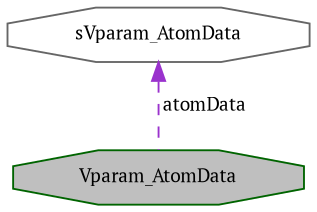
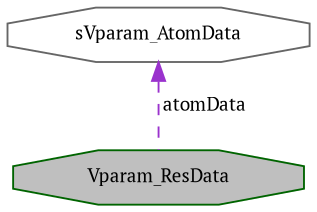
(159, 177) -> (159, 177)
